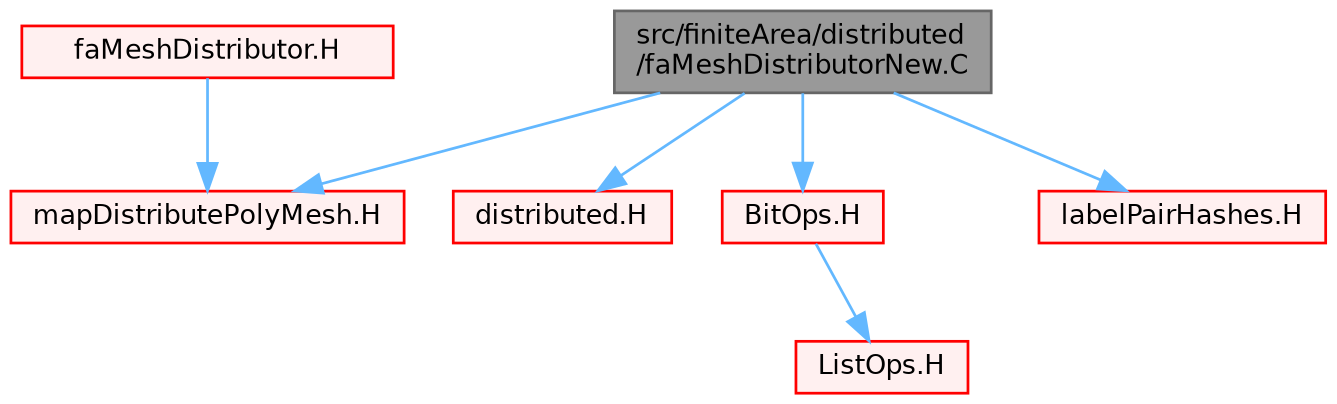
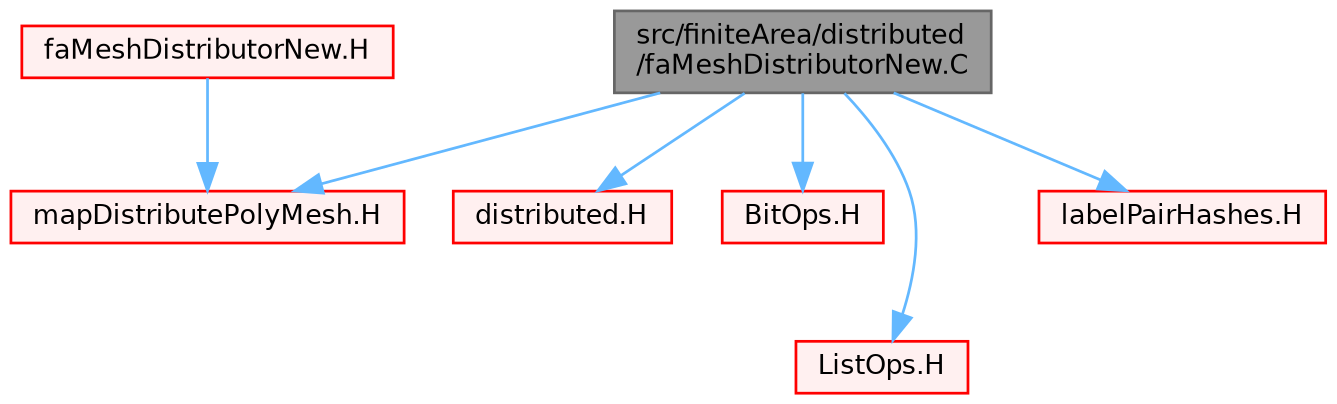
(208, 52) -> (208, 52)
(836, 280) -> (910, 195)
